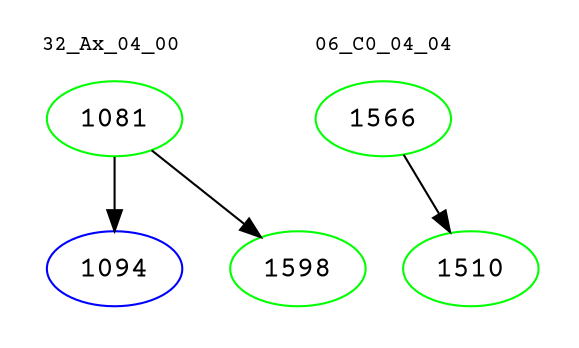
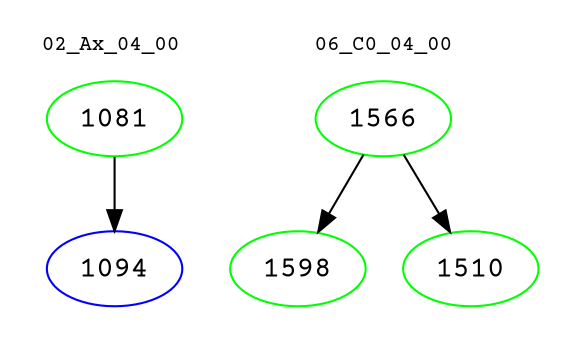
(111, 45) -> (111, 45)
(384, 45) -> (384, 45)
(184, 176) -> (346, 184)
